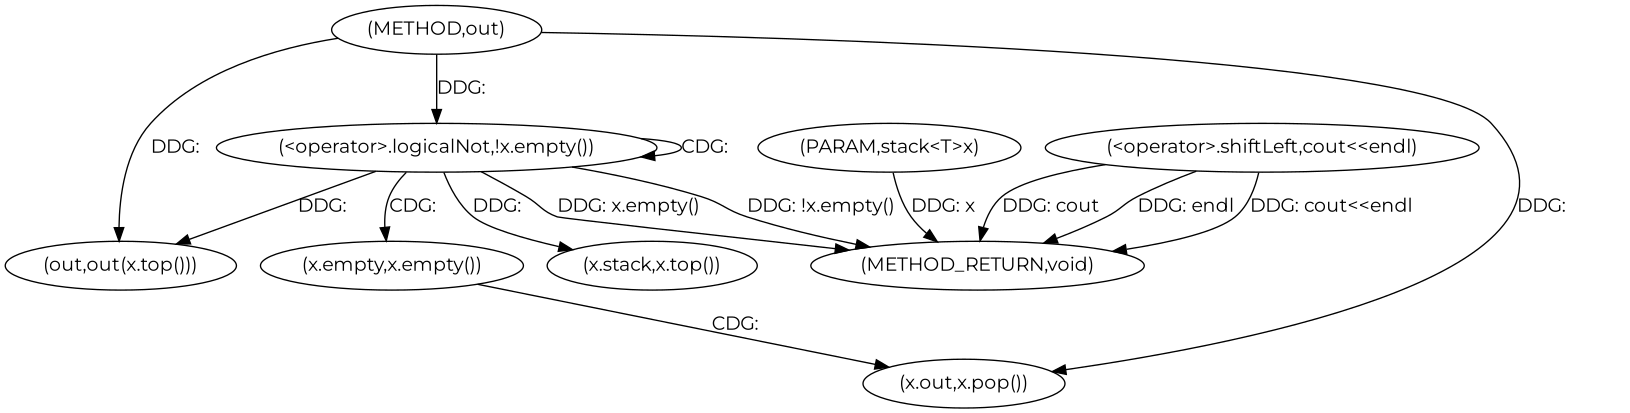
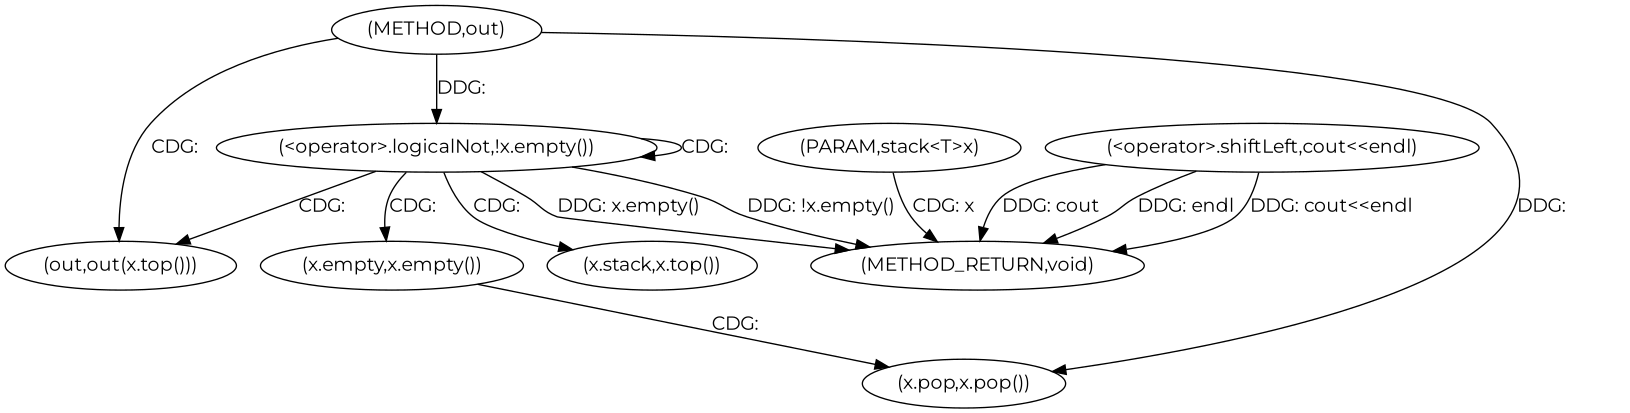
(178, 148) -> (178, 148)
(325, 207) -> (325, 207)
(500, 207) -> (500, 207)
(944, 207) -> (944, 207)
(964, 384) -> (964, 384)
